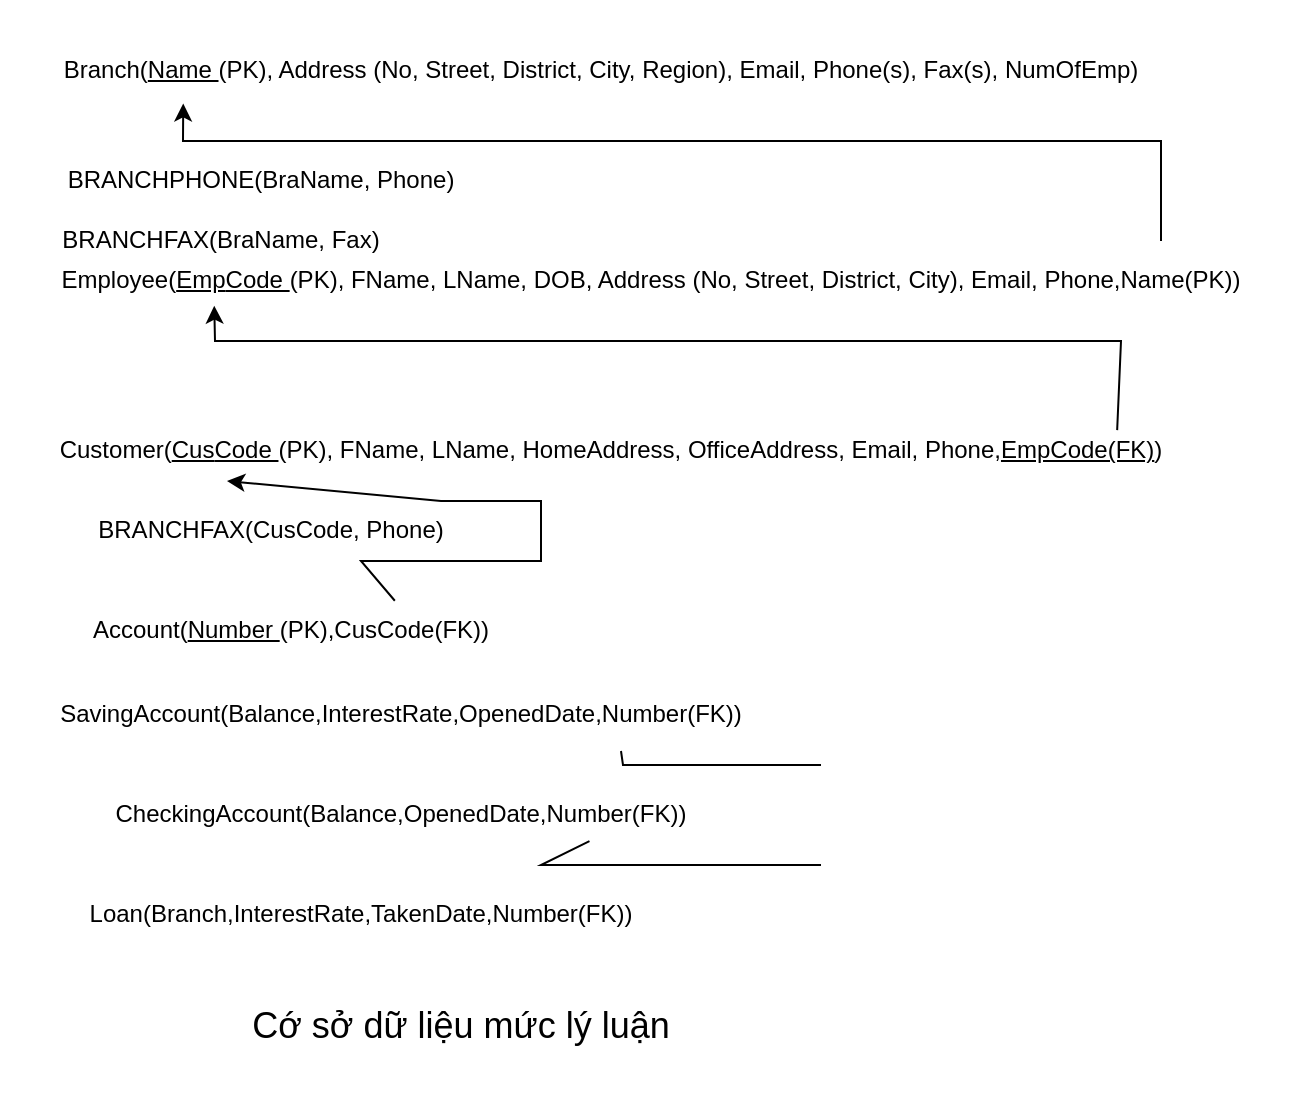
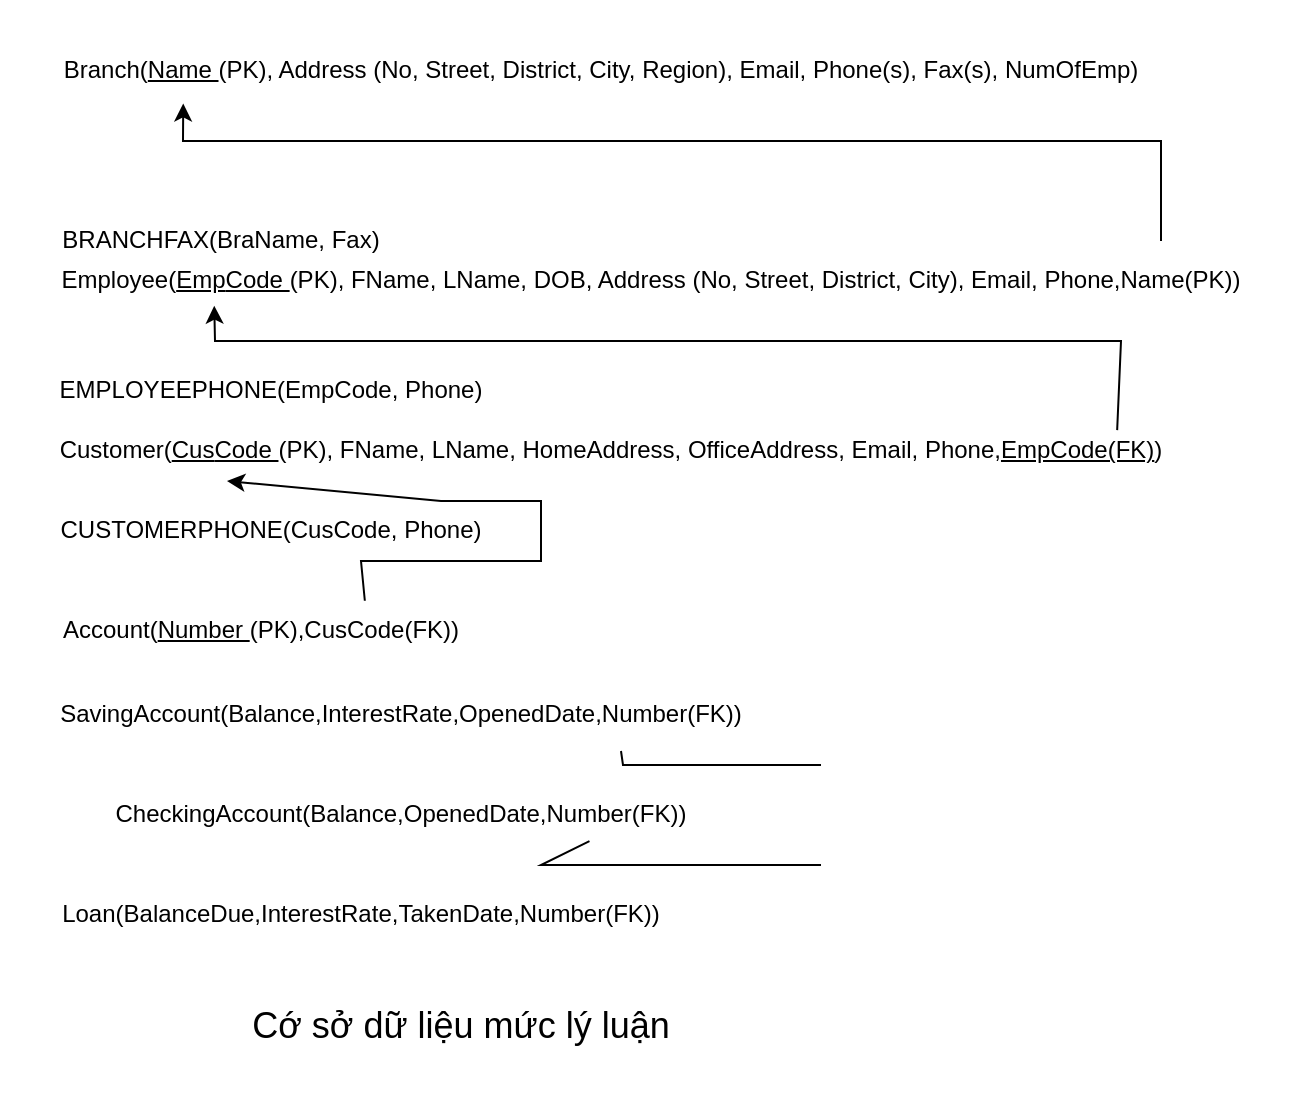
(261, 181) -> none
none -> (271, 391)
(272, 531) -> (272, 531)
(291, 631) -> (261, 631)
(362, 915) -> (362, 915)
